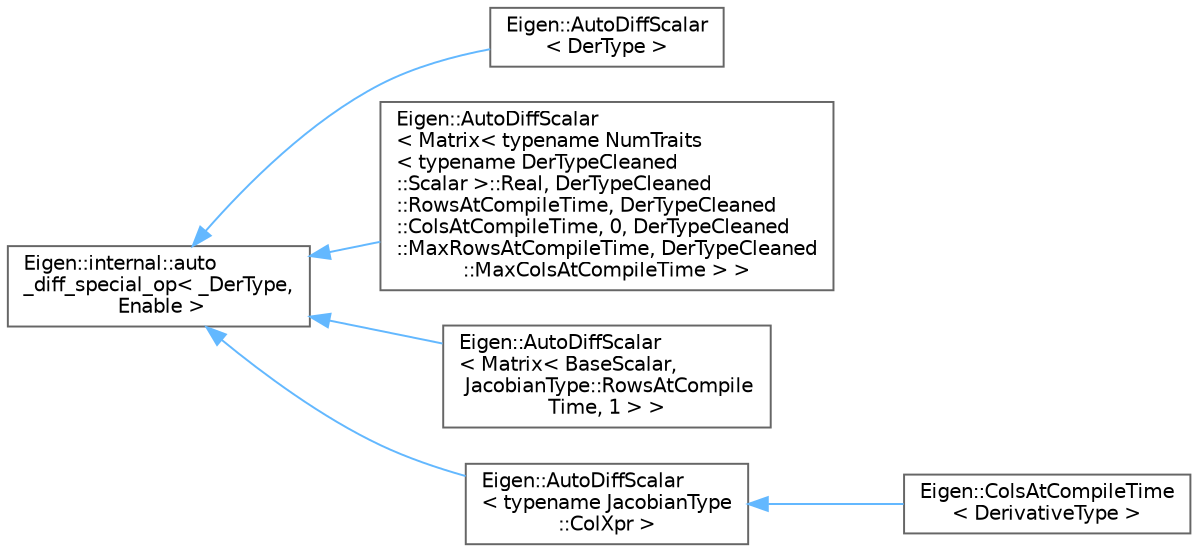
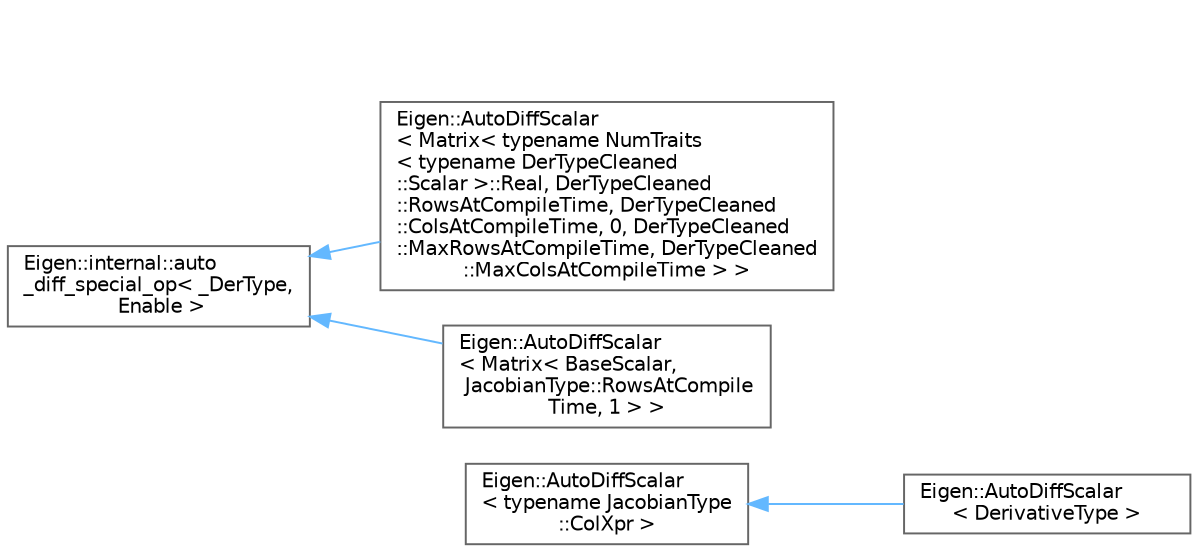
(607, 37) -> none
(336, 422) -> none
(1047, 504) -> (1047, 504)
